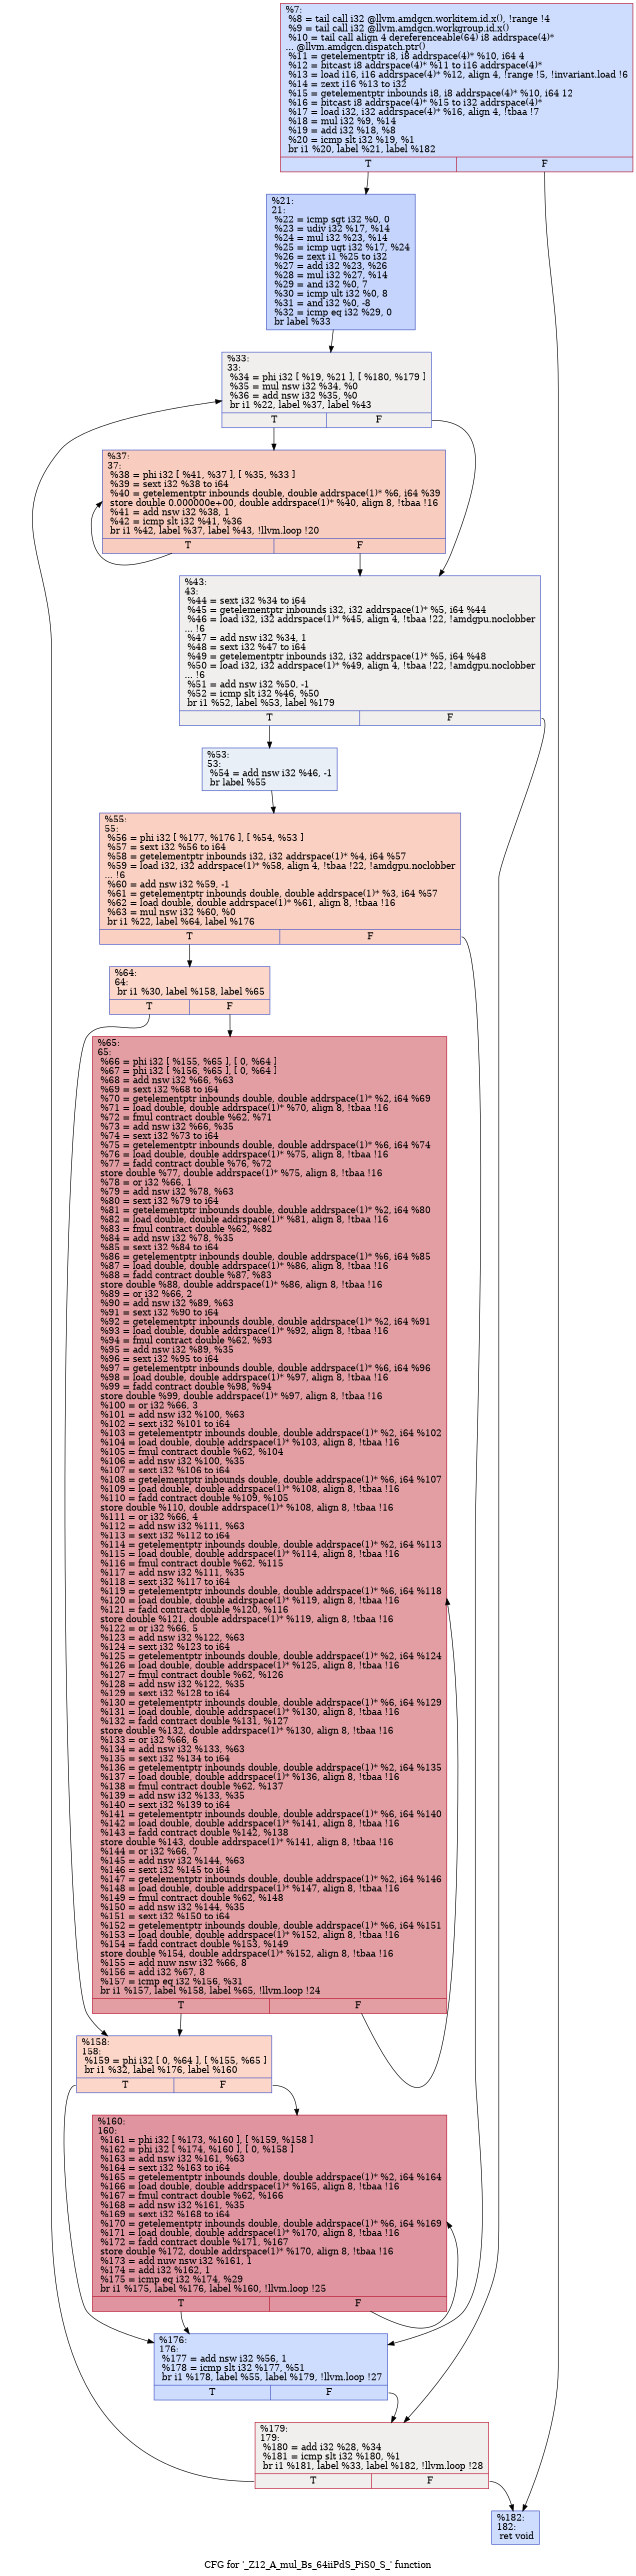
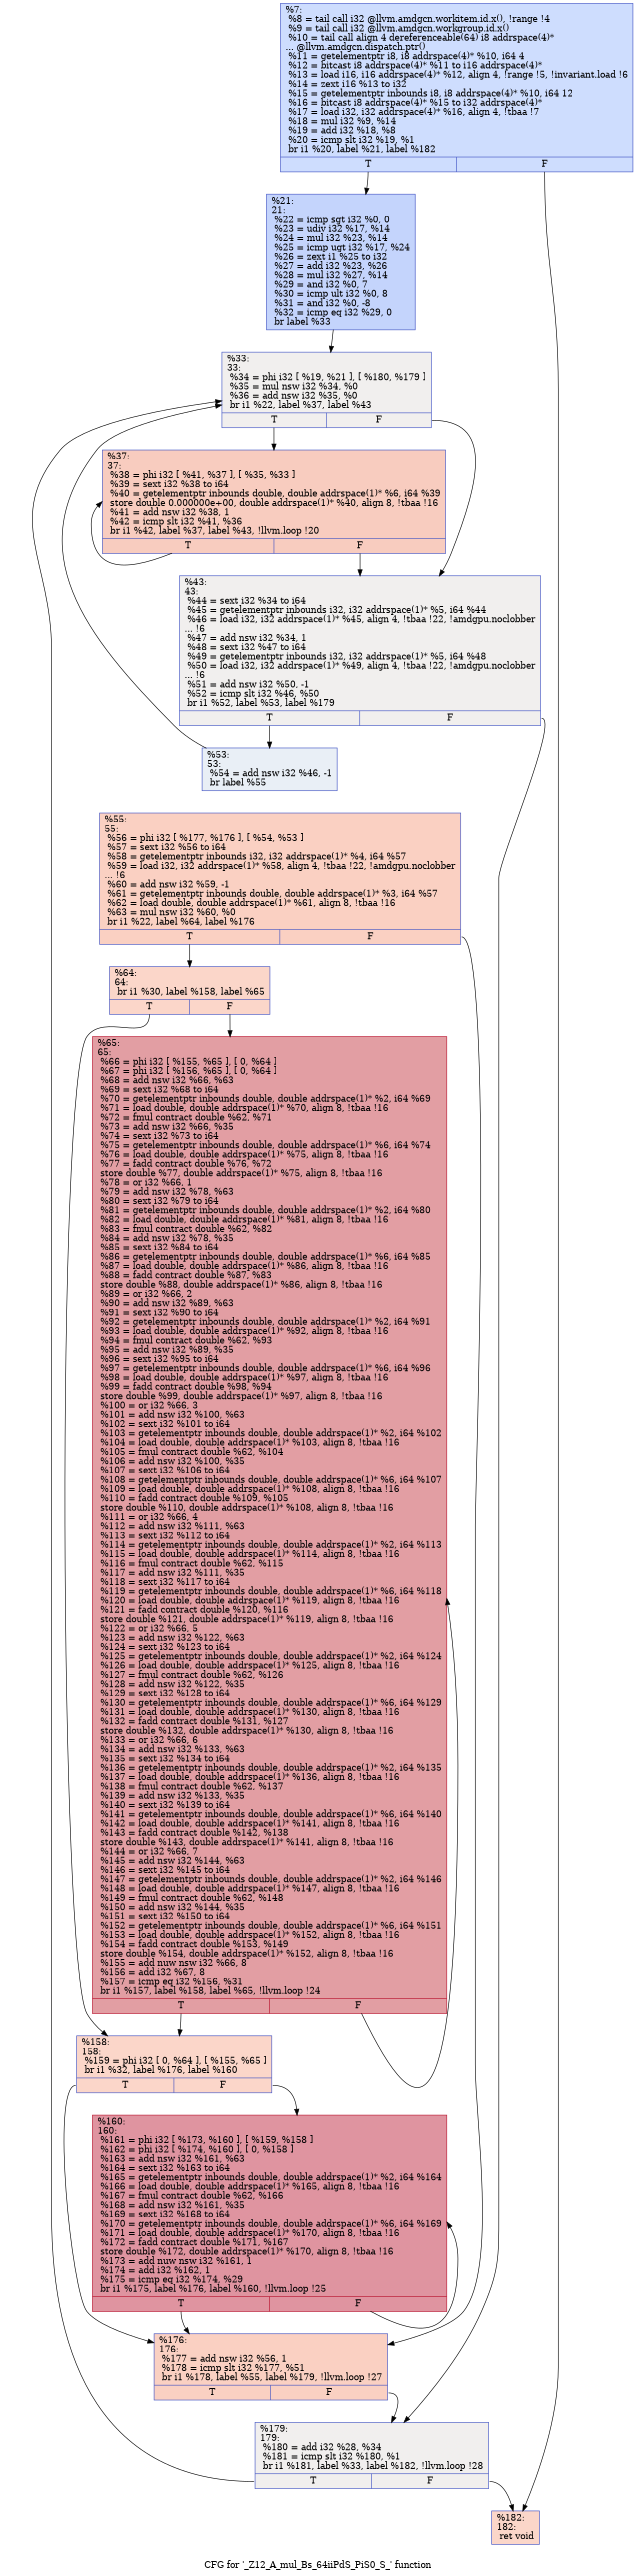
(457, 88) -> (457, 88)
(272, 799) -> (63, 558)
(271, 2367) -> (271, 2367)
(372, 2455) -> (372, 2455)
(516, 2528) -> (516, 2528)
